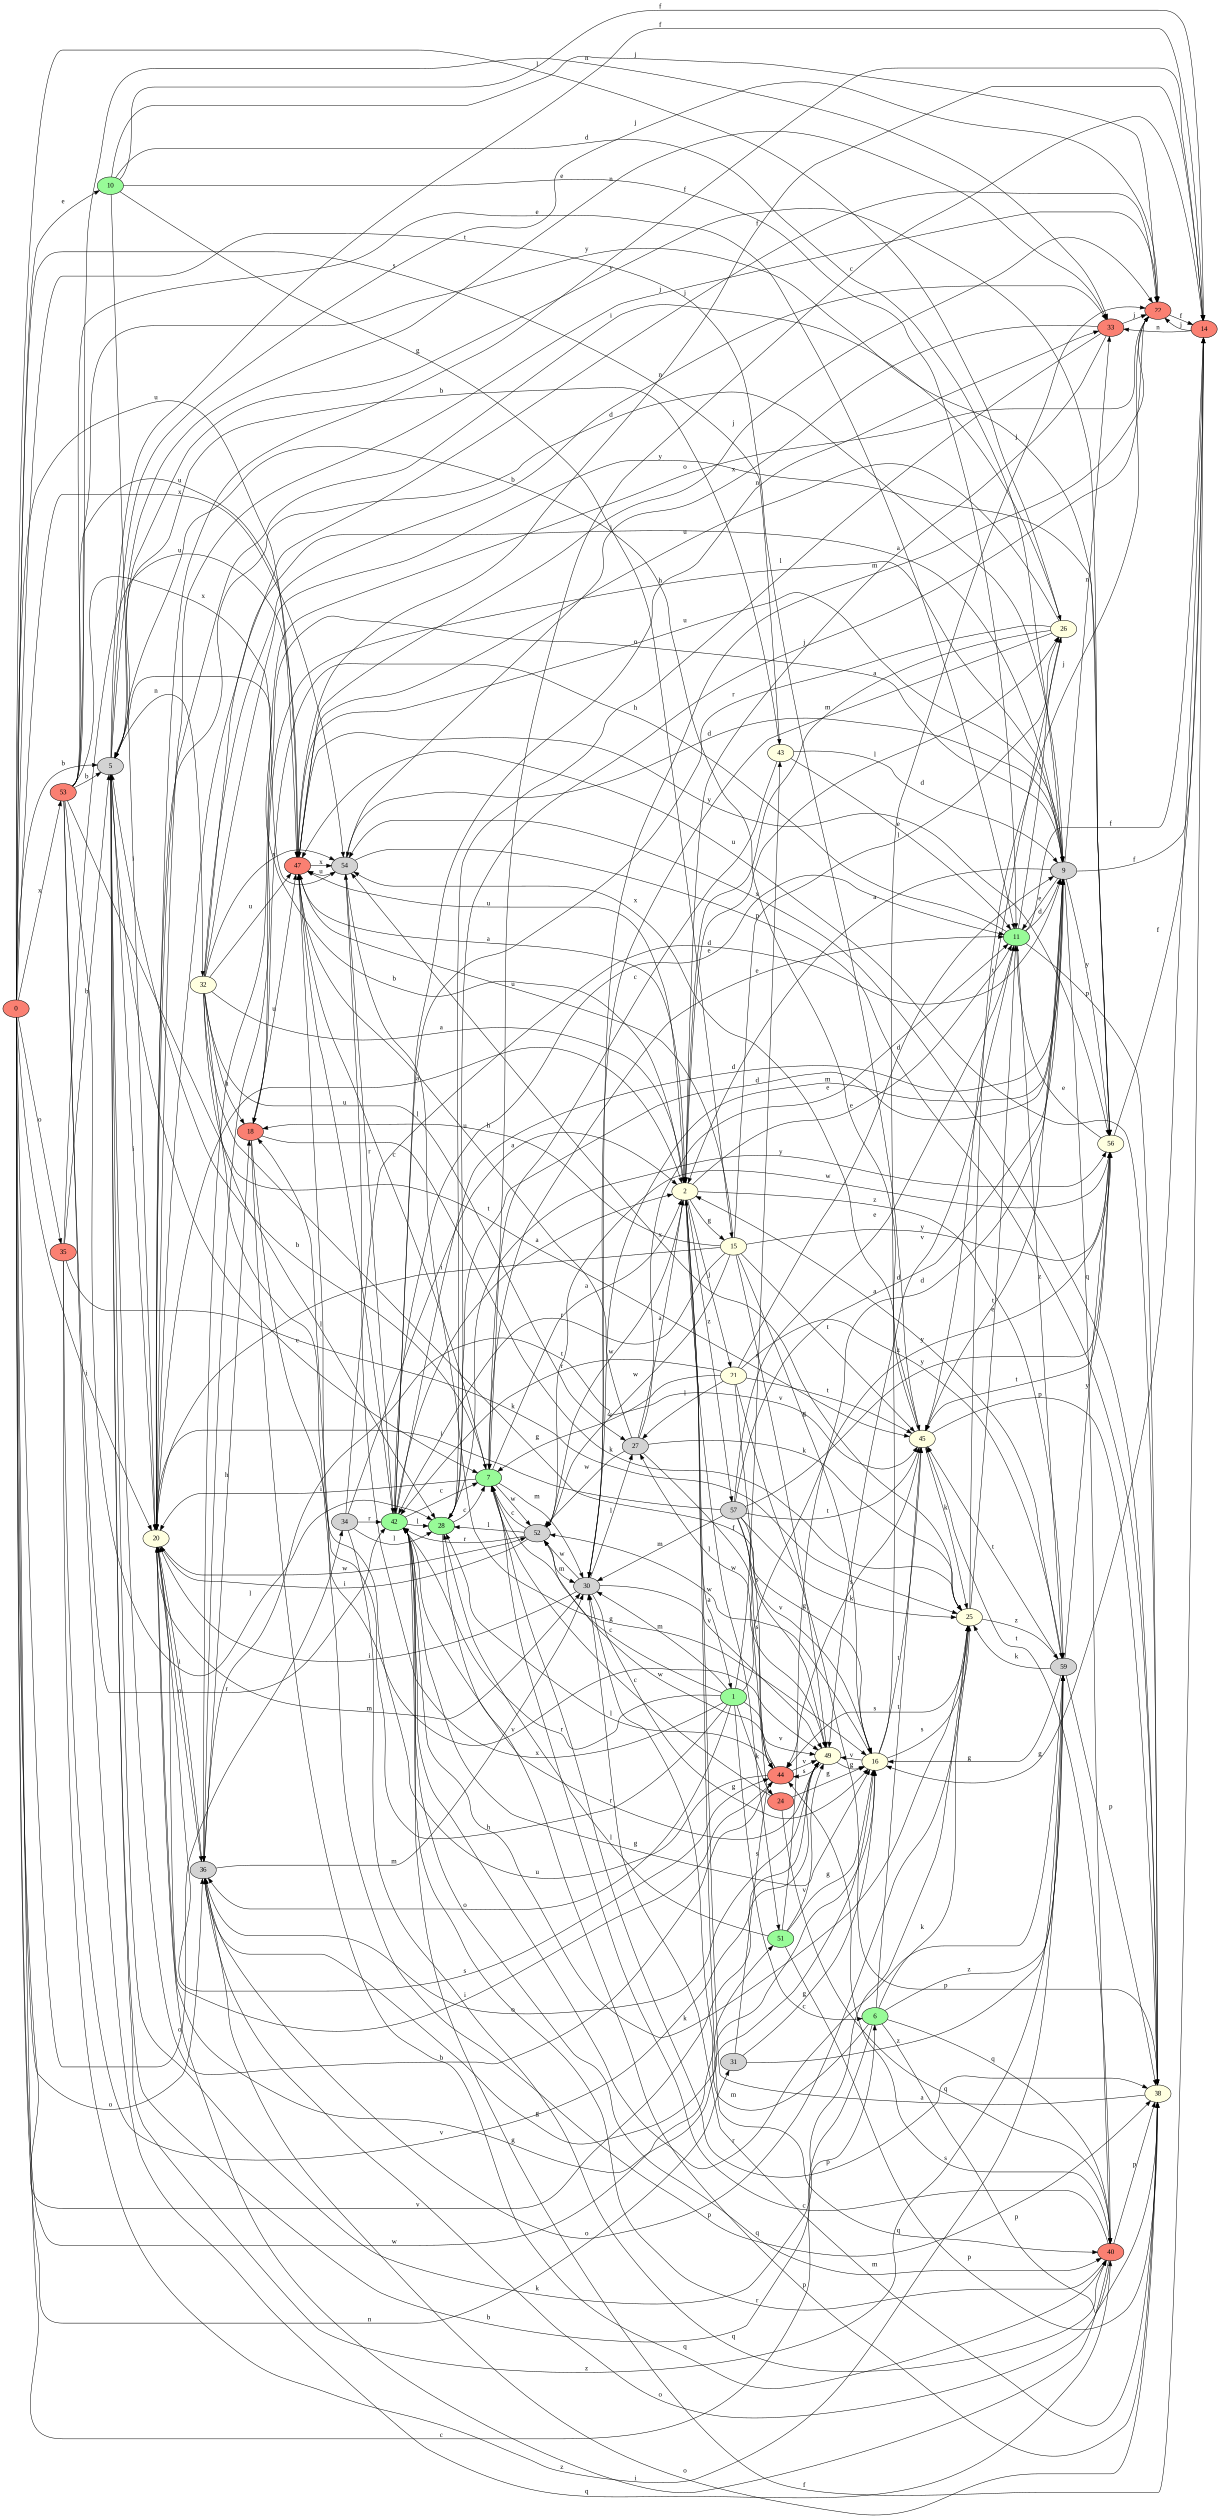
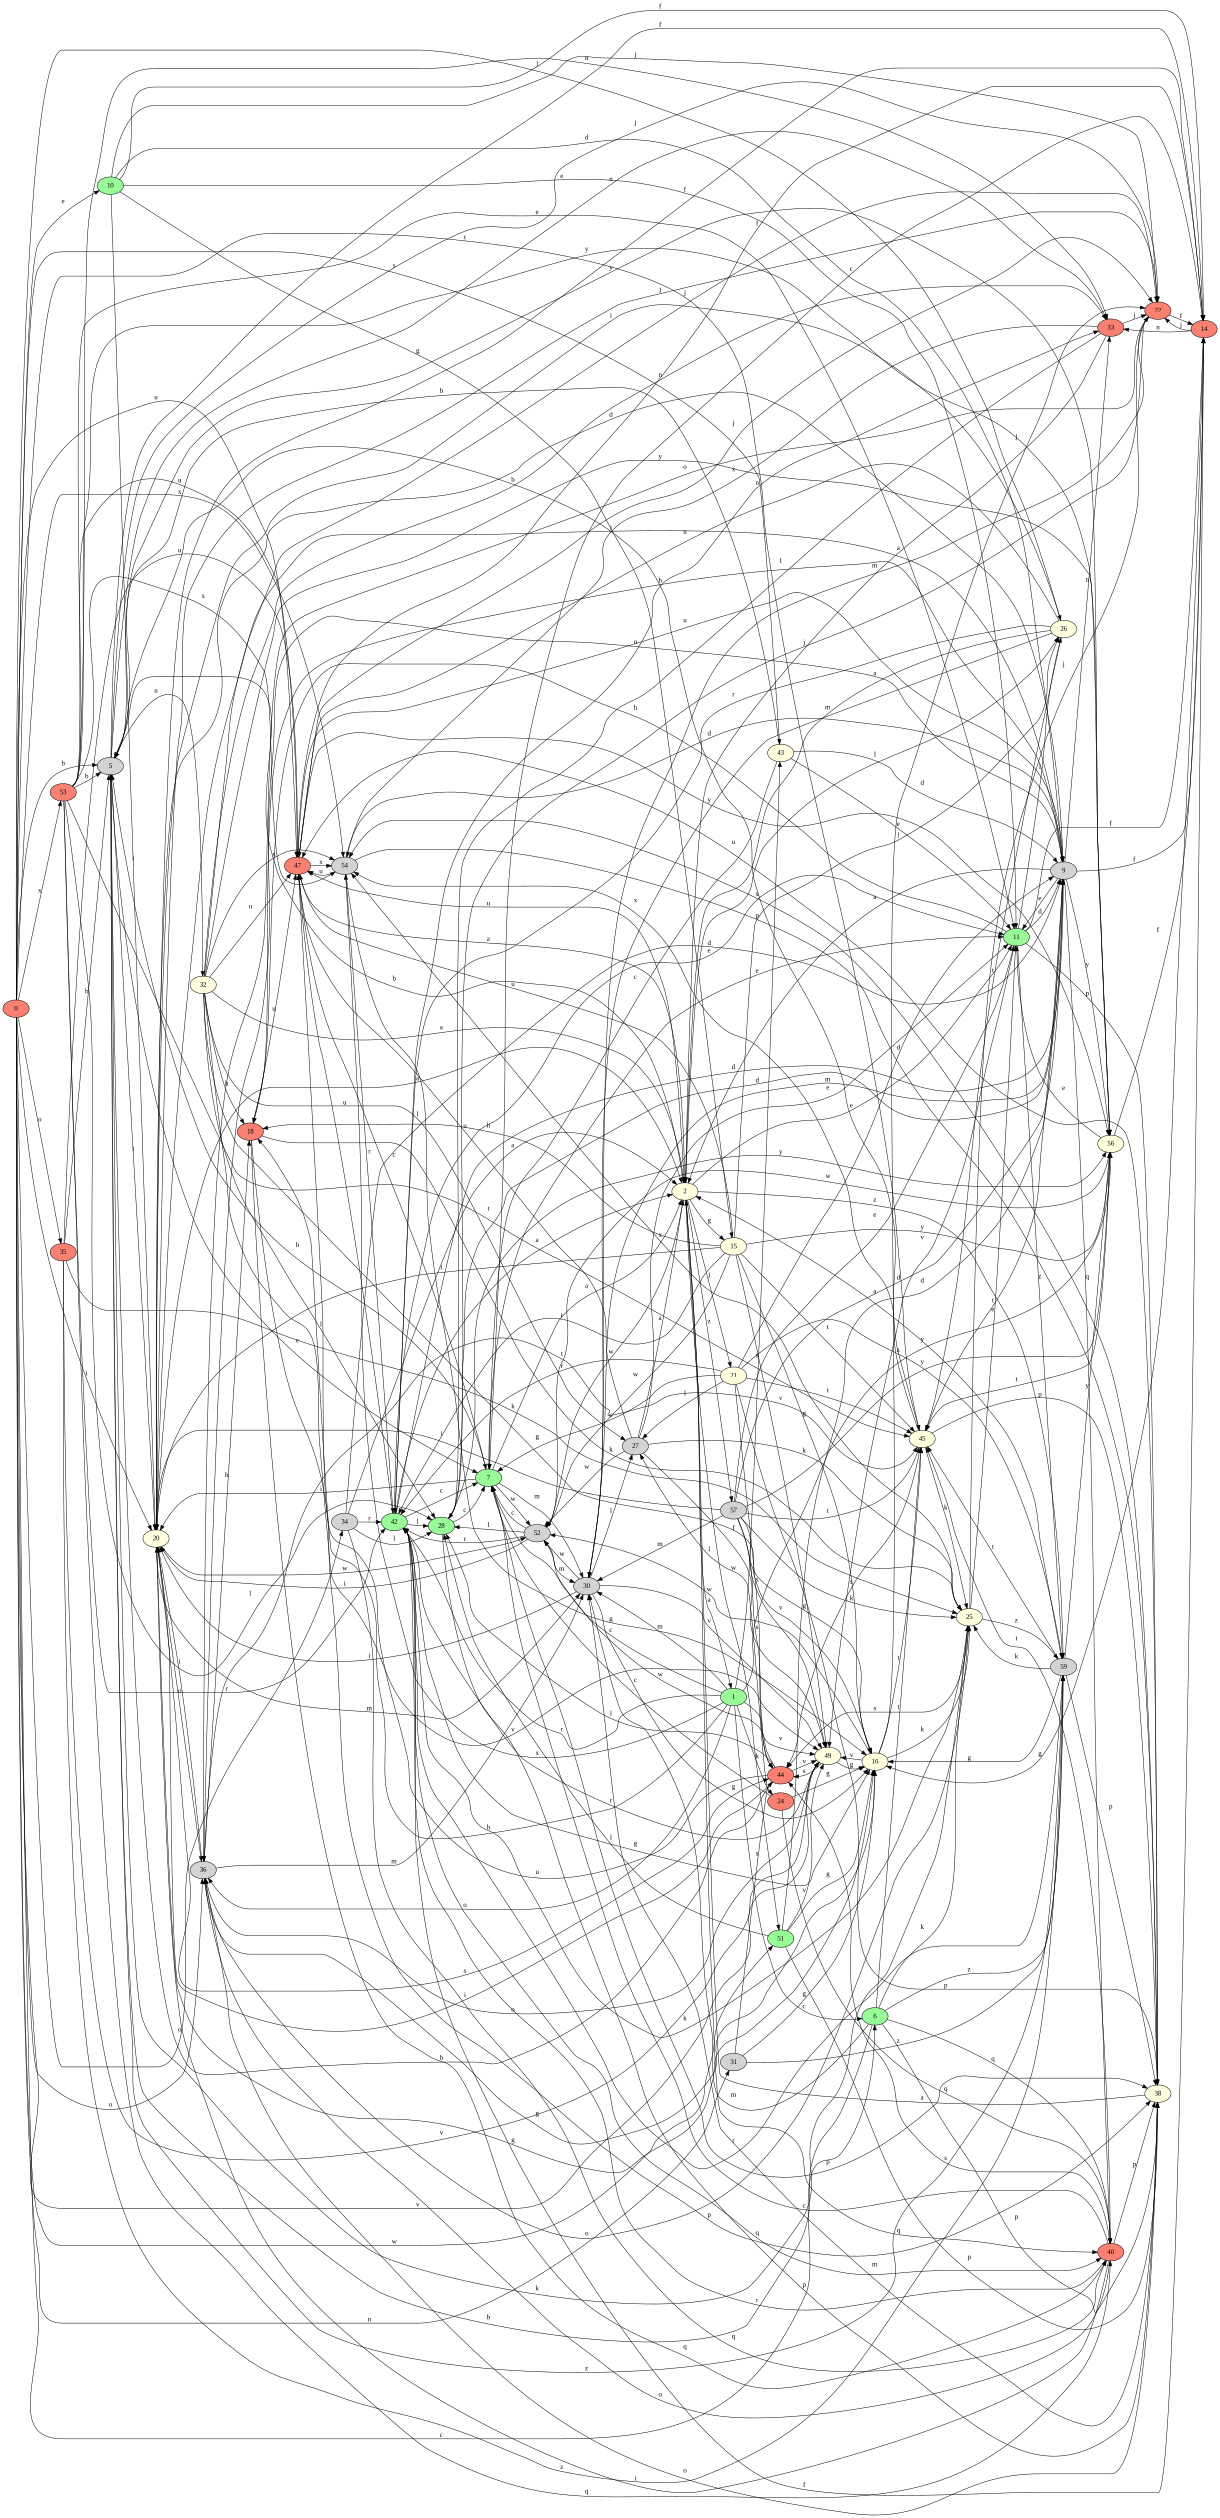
(922, 1729) -> (922, 1729)
